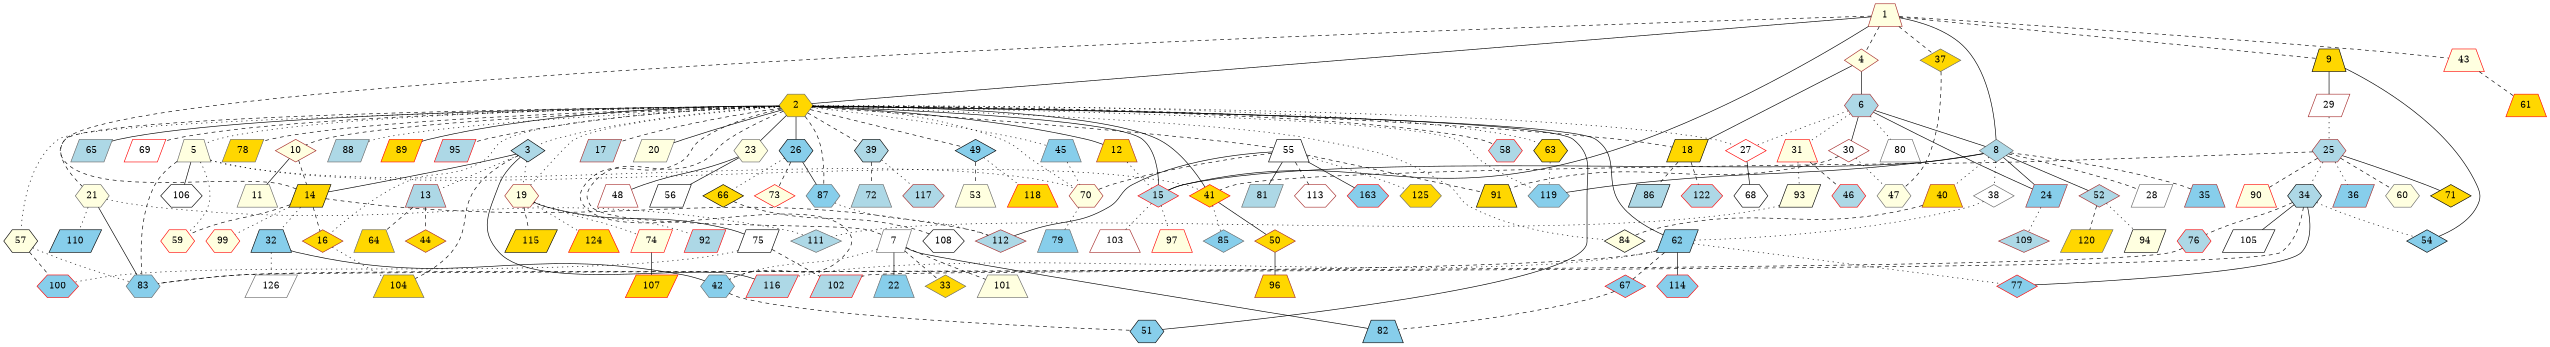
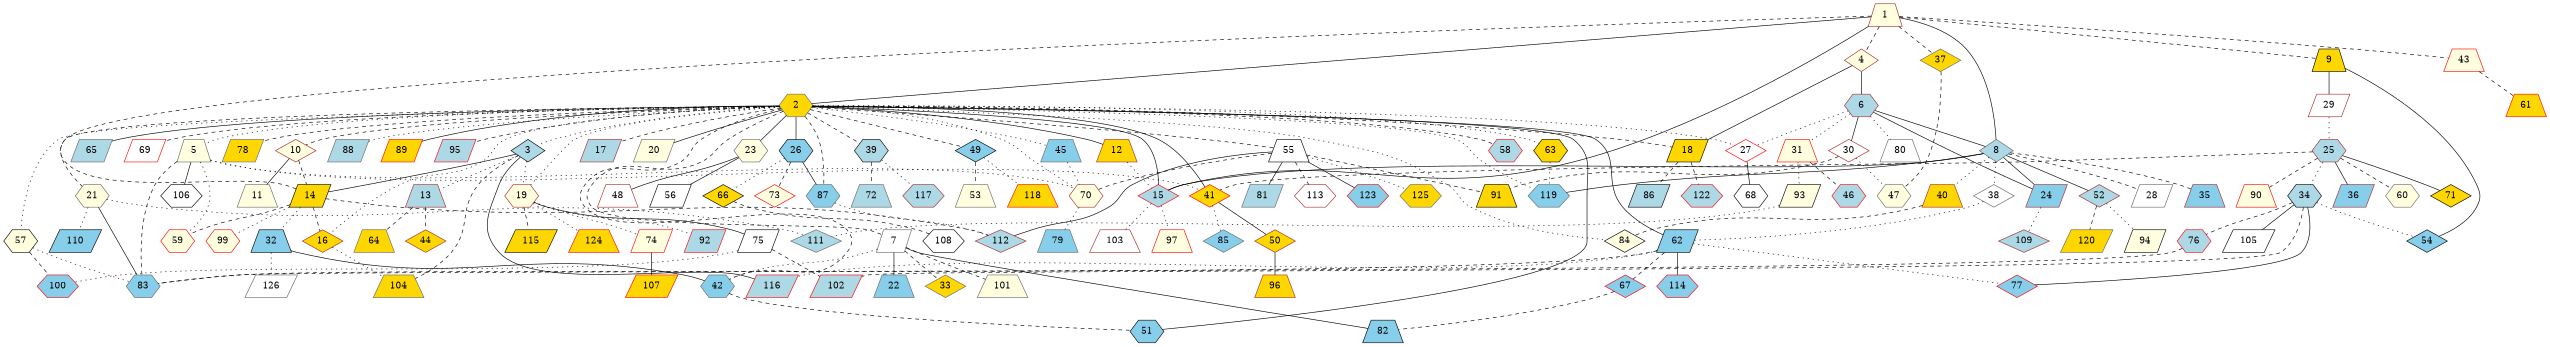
(2341, 173) -> (2341, 173)
(1368, 196) -> (1368, 196)
